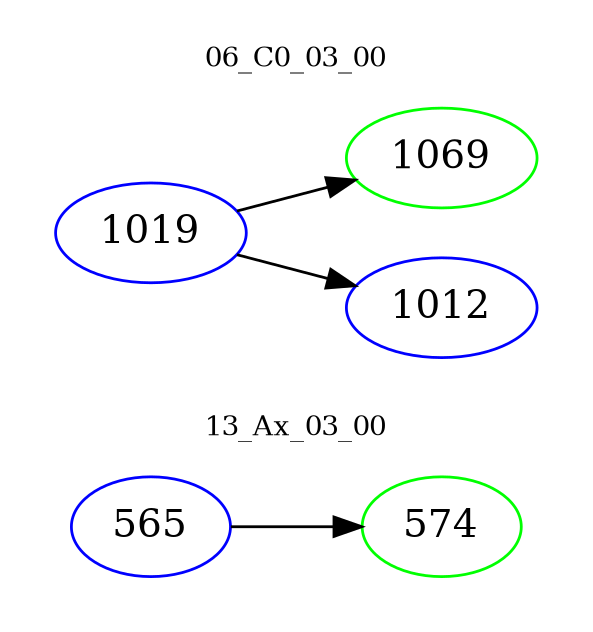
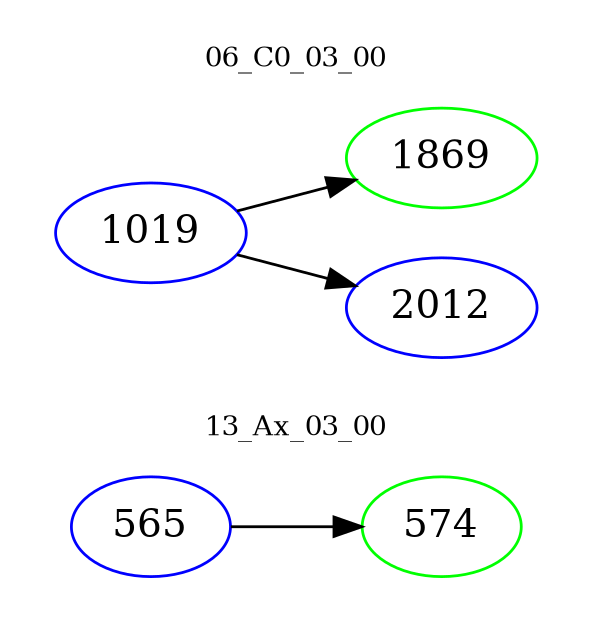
(442, 158) -> (442, 158)
(442, 308) -> (442, 308)
